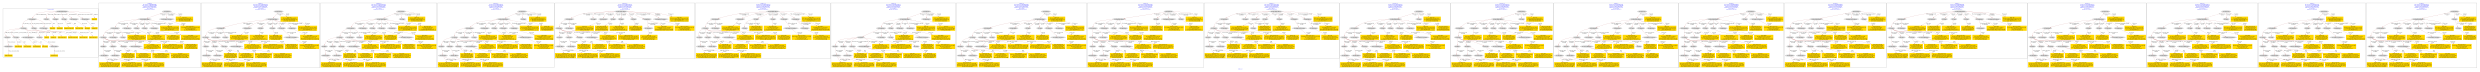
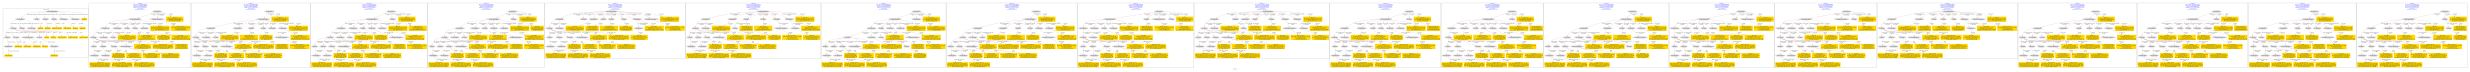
(83, 37) -> none
